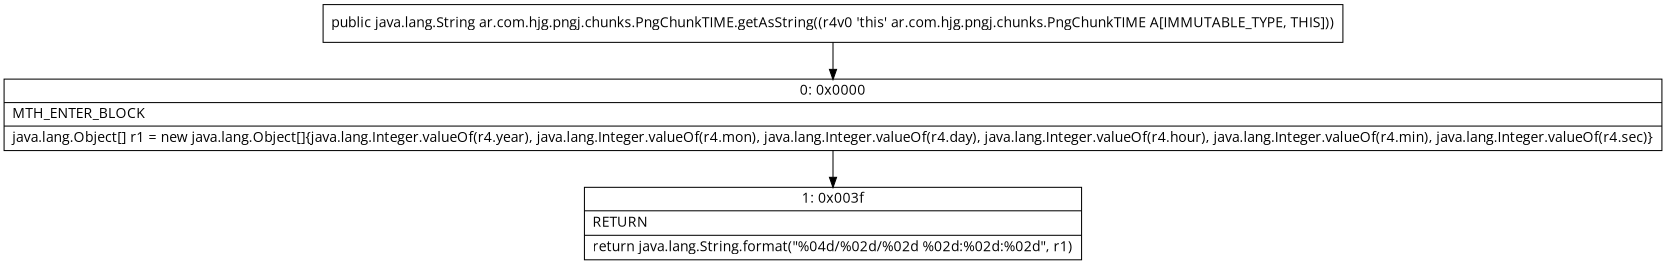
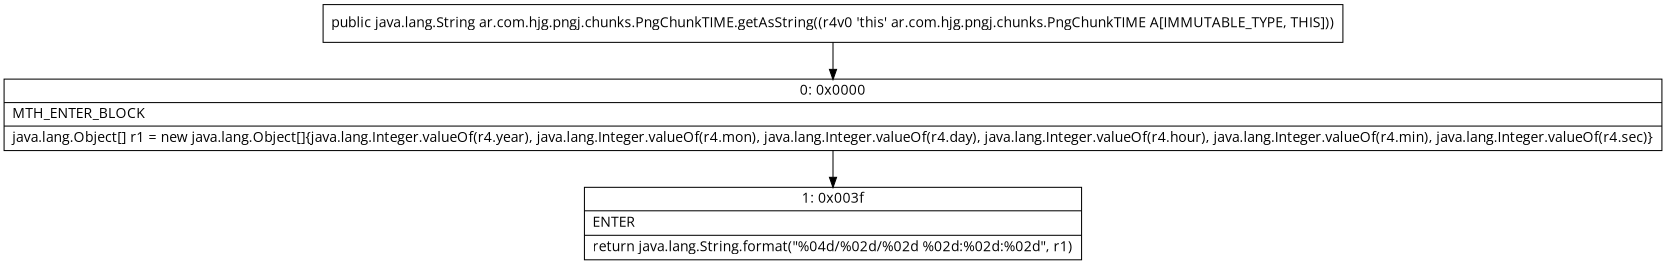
(621, 223) -> (615, 223)
